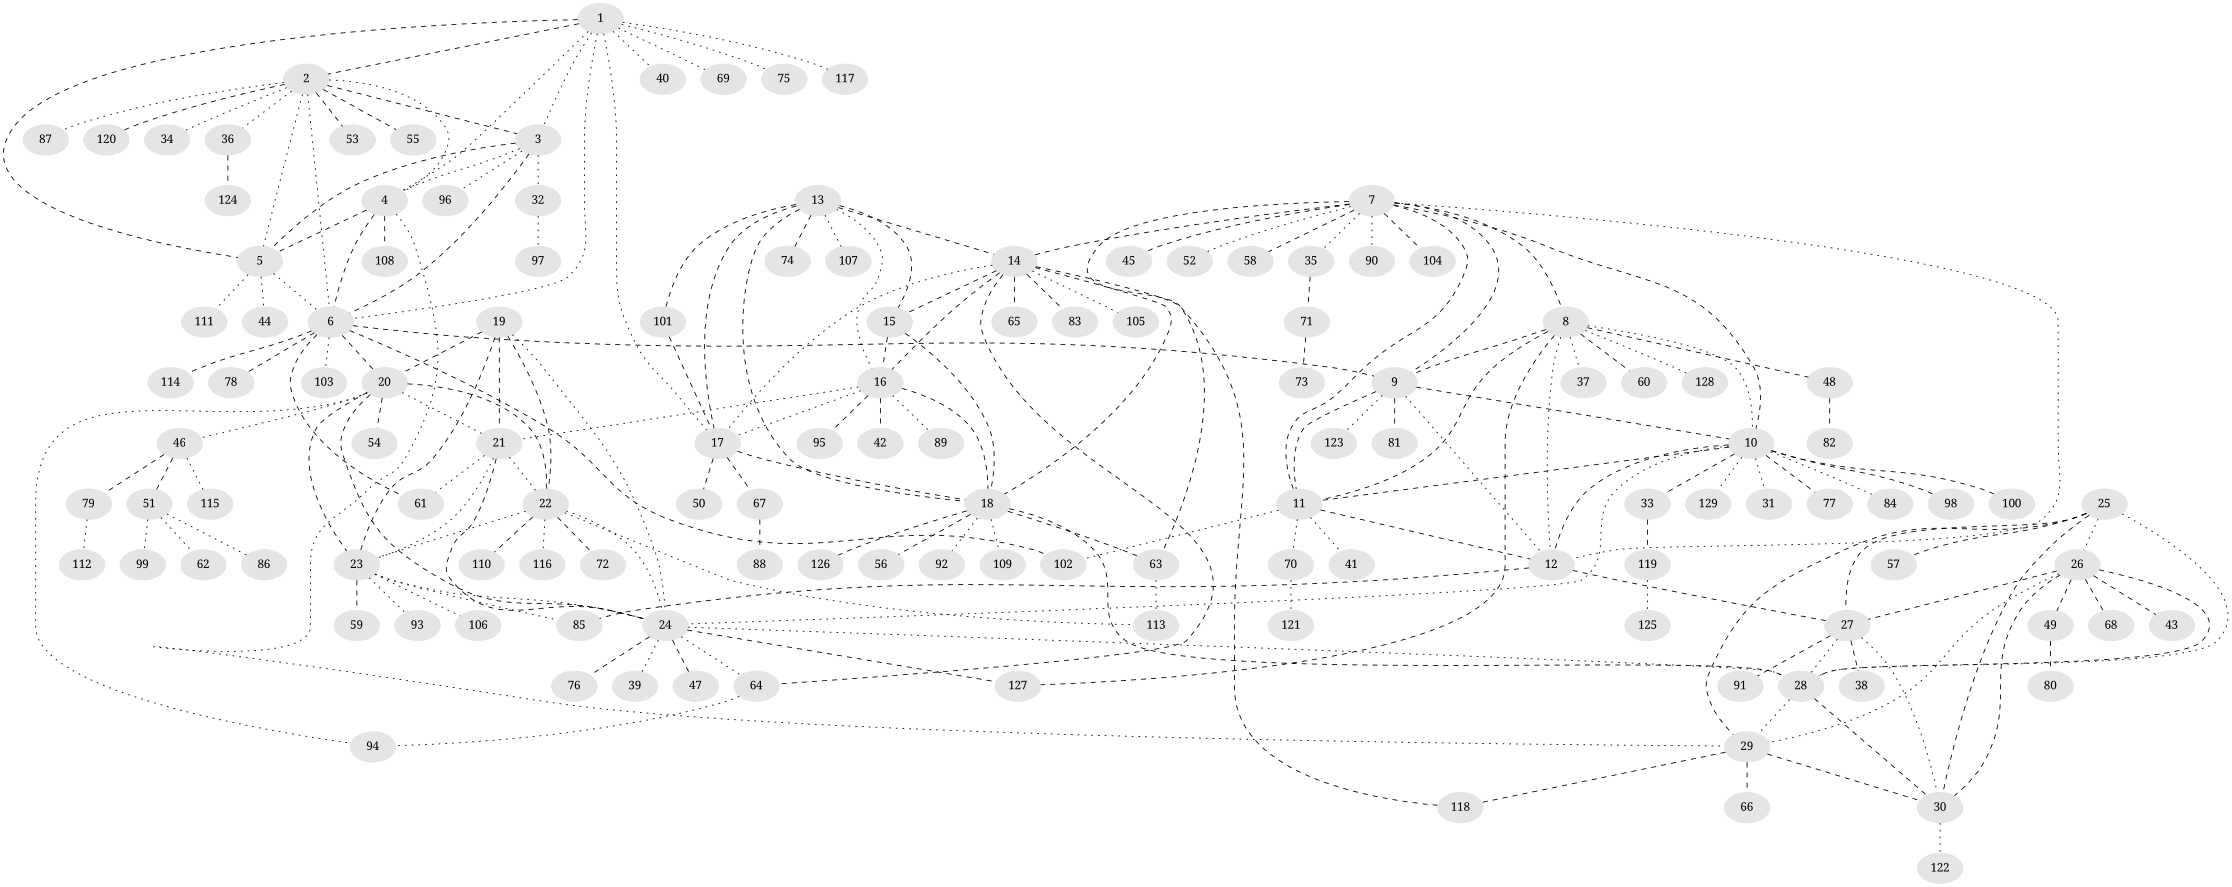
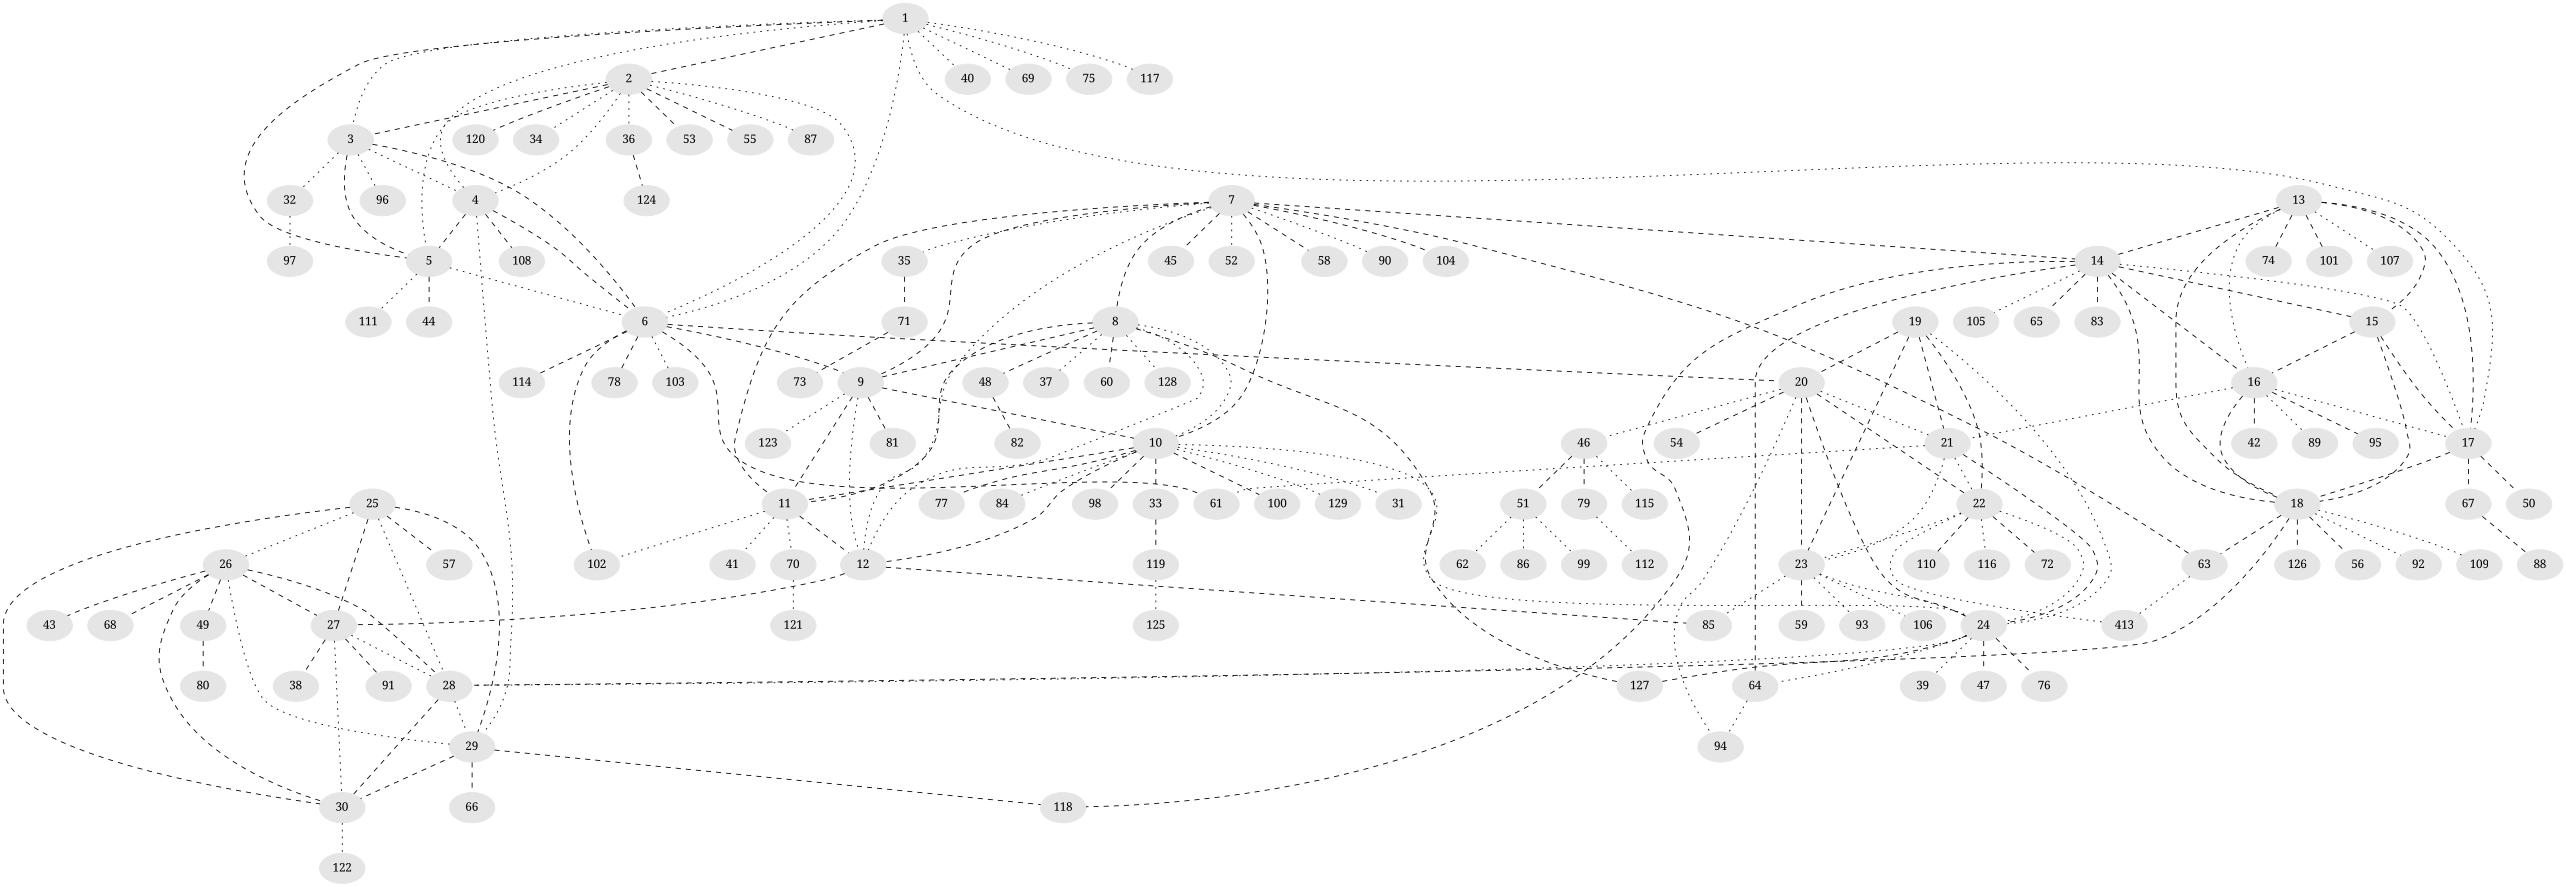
(262, 292) -> (429, 292)
(690, 383) -> (2415, 386)
(1156, 626) -> (2124, 626)
